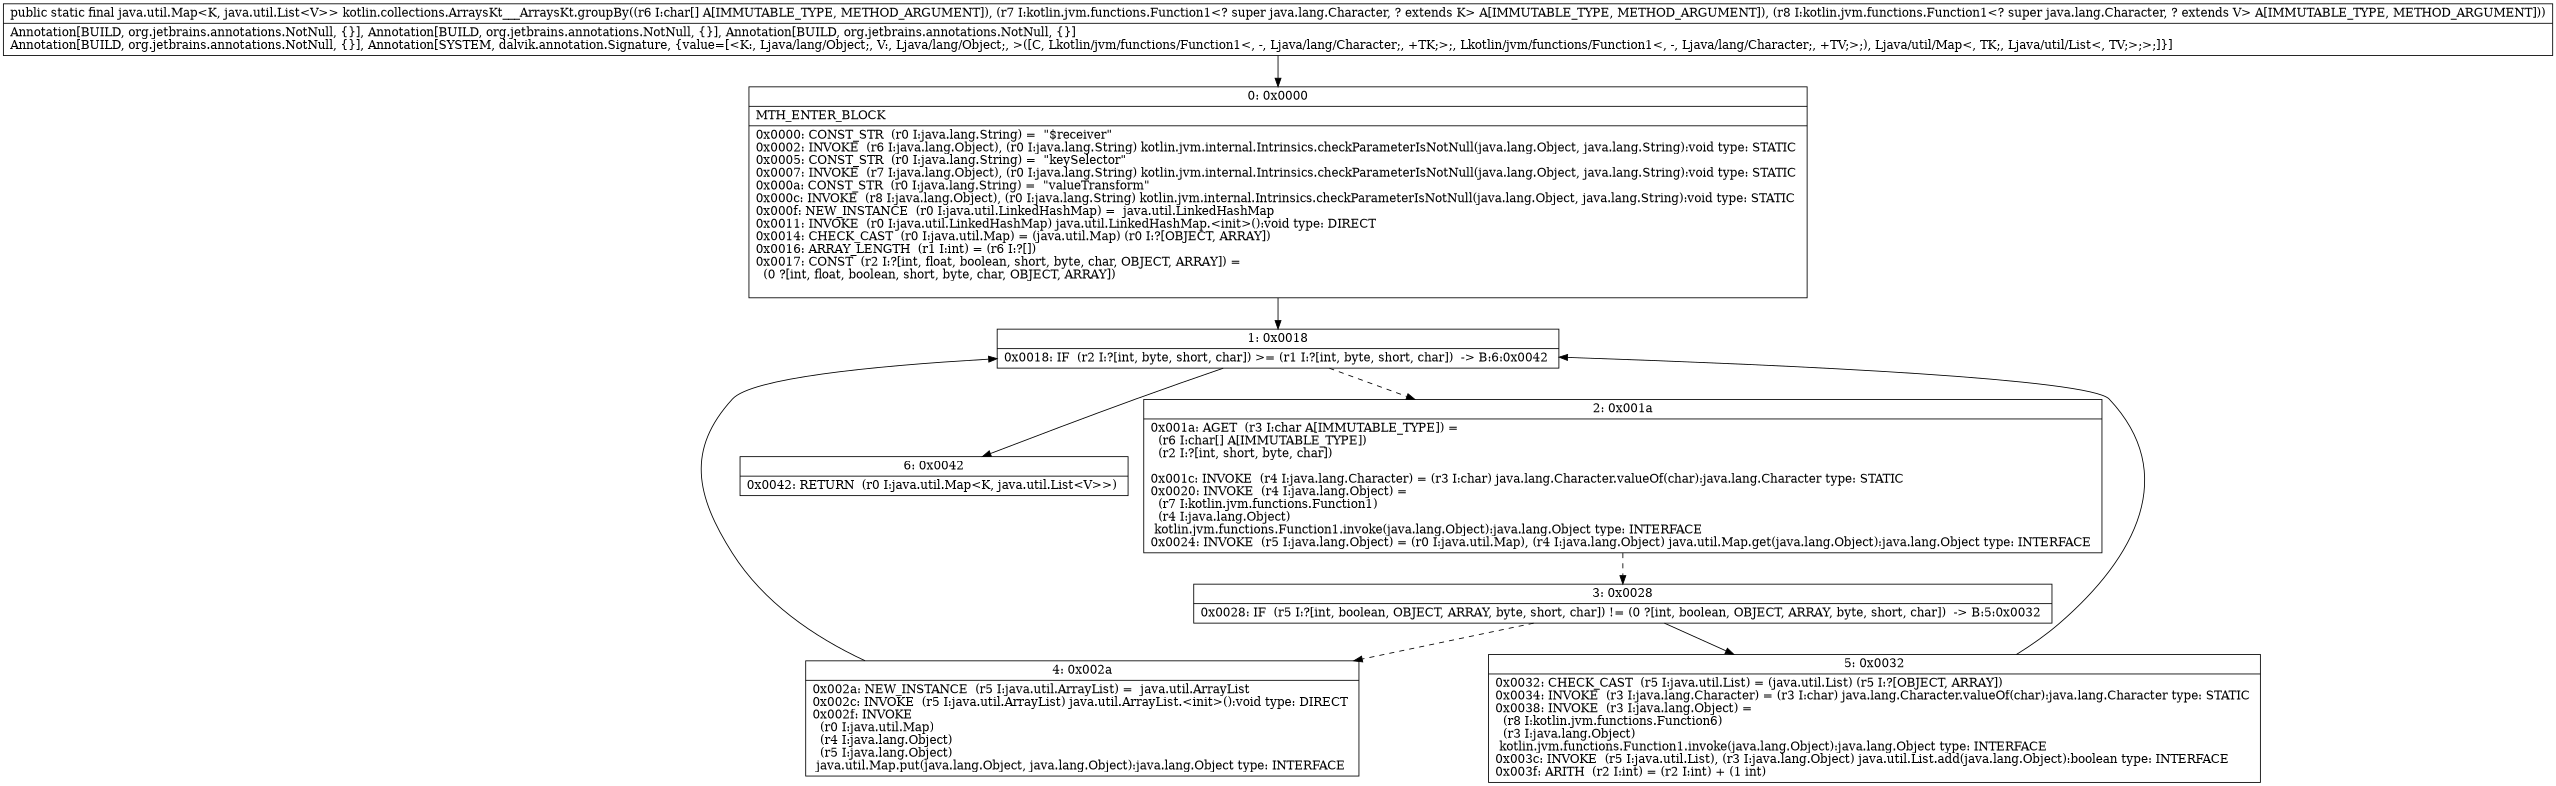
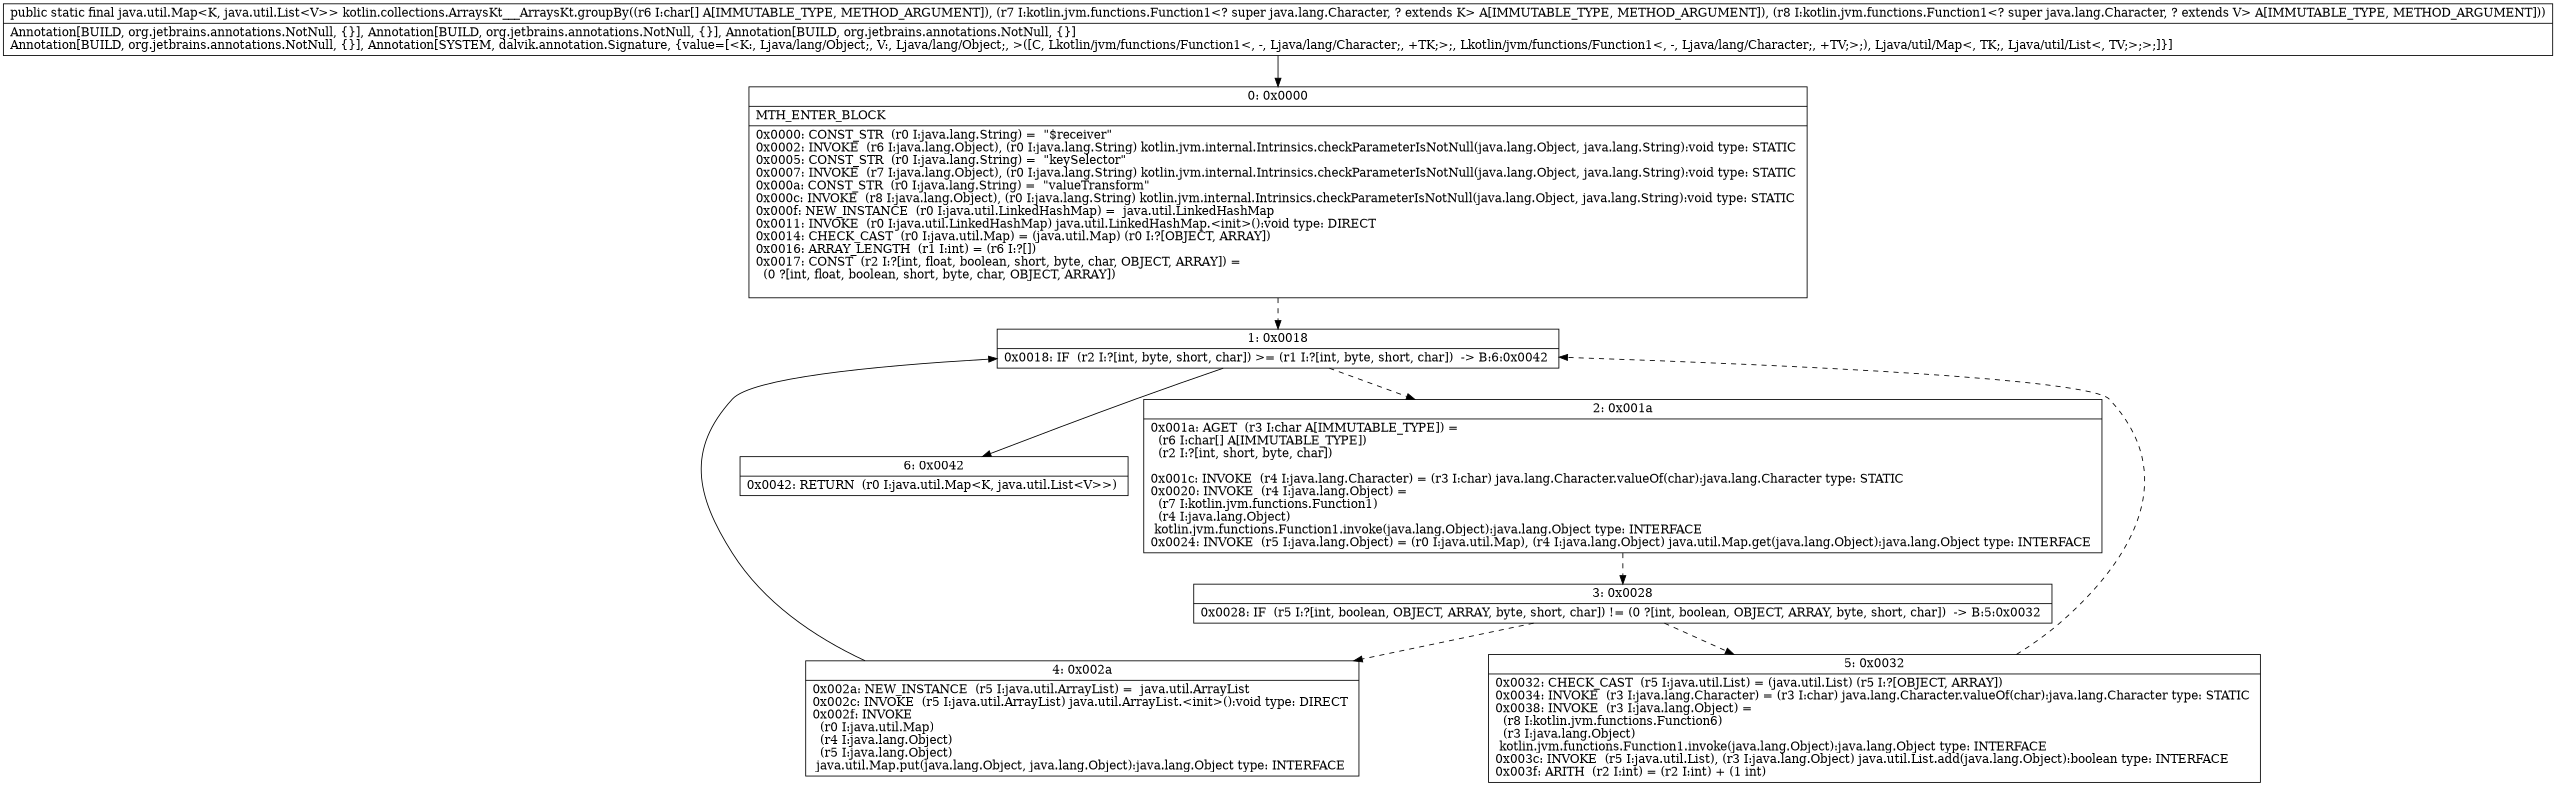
(1278, 309) -> (1278, 309)
(1997, 380) -> (1997, 380)
(1695, 637) -> (1695, 637)
